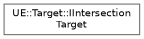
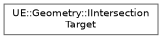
(72, 19) -> (81, 19)
